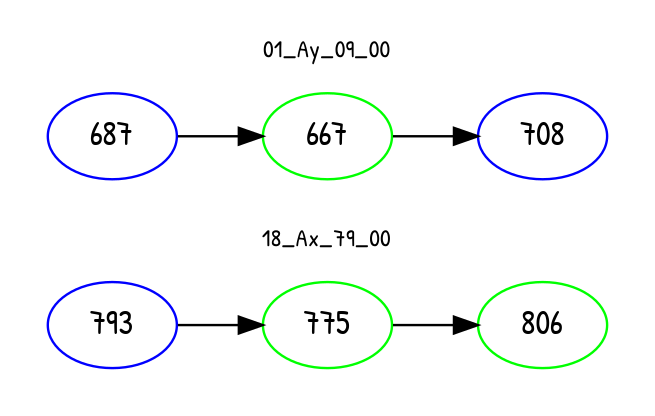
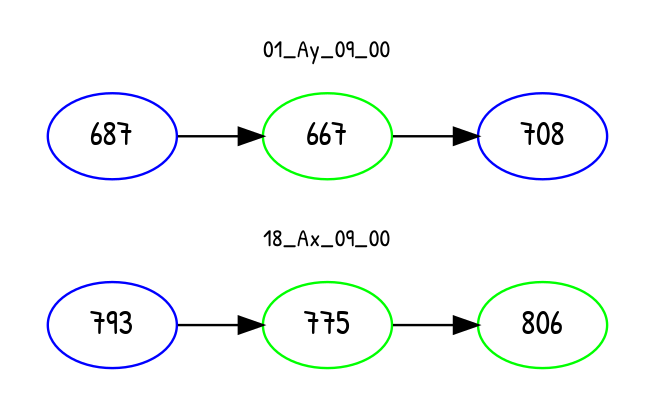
(327, 240) -> (327, 240)
